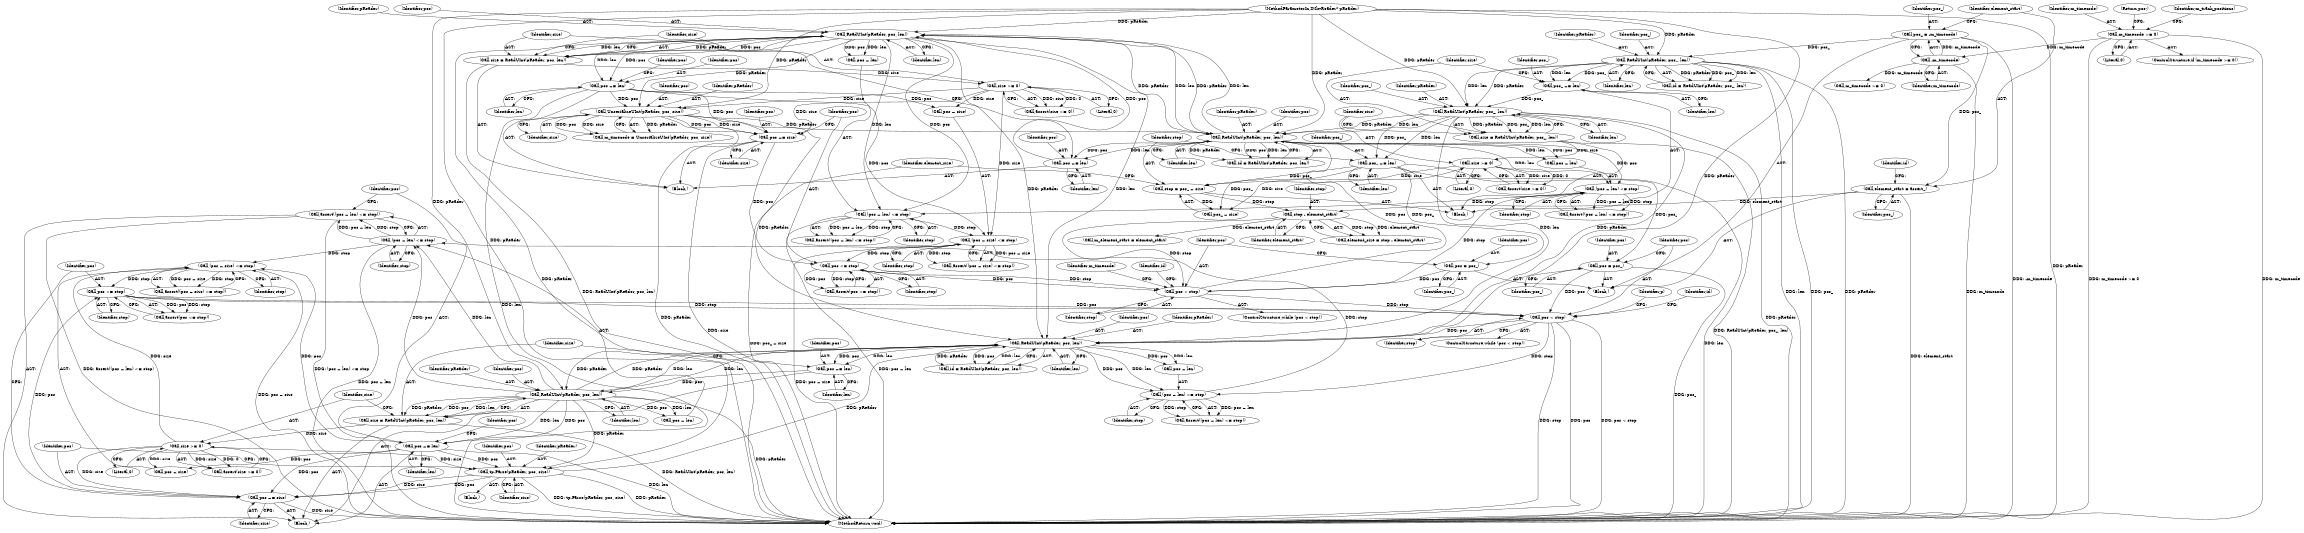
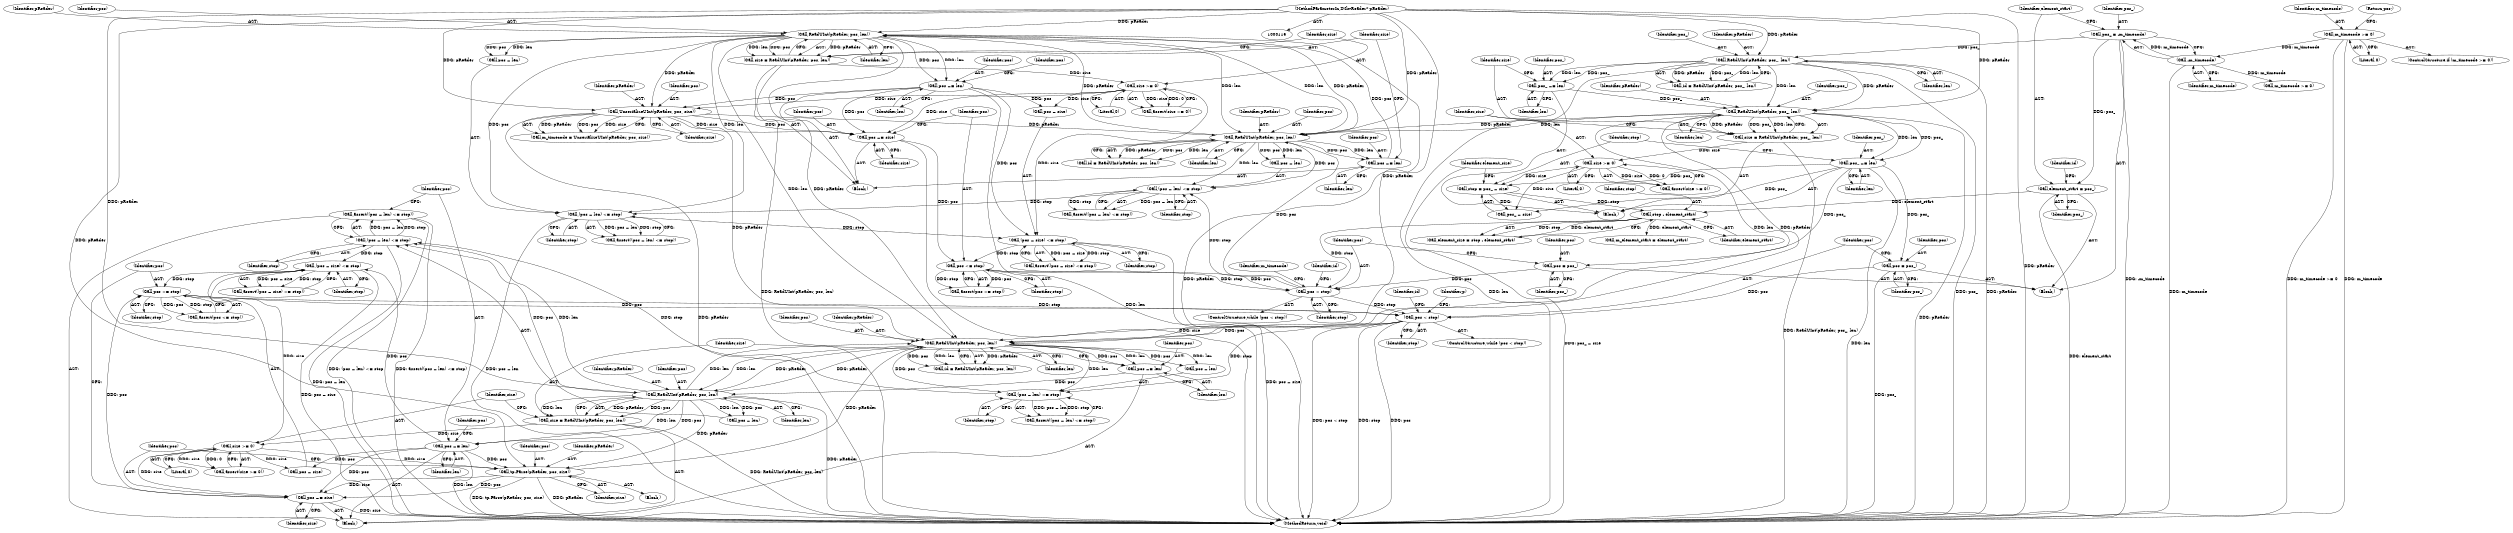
(2204, 9) -> none
none -> (1277, 35)
(1895, 189) -> (2067, 189)
